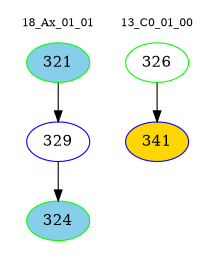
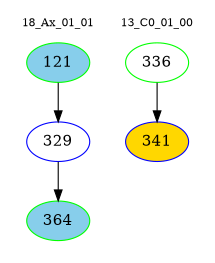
(58, 63) -> (58, 63)
(157, 63) -> (157, 63)
(58, 221) -> (58, 221)
